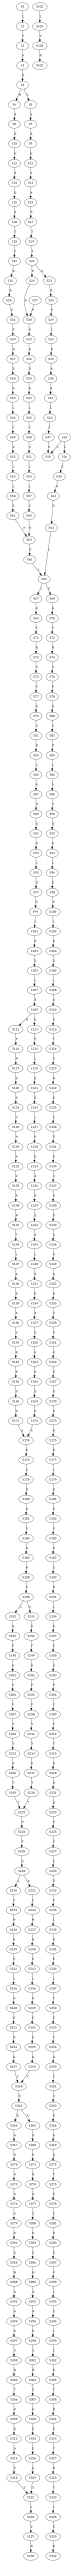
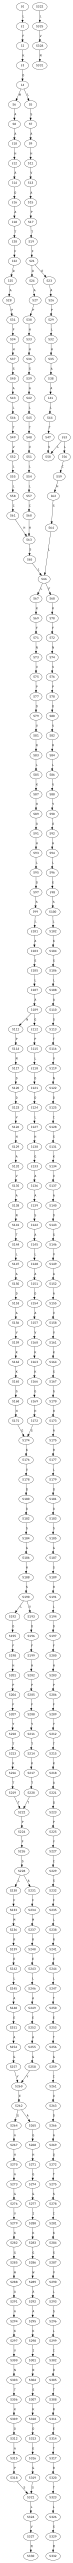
(25, 299) -> (33, 289)
